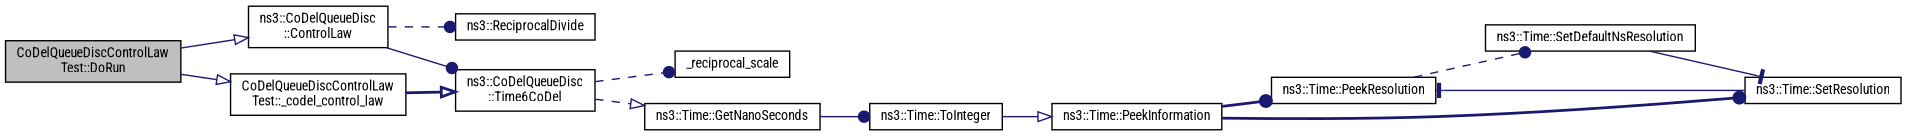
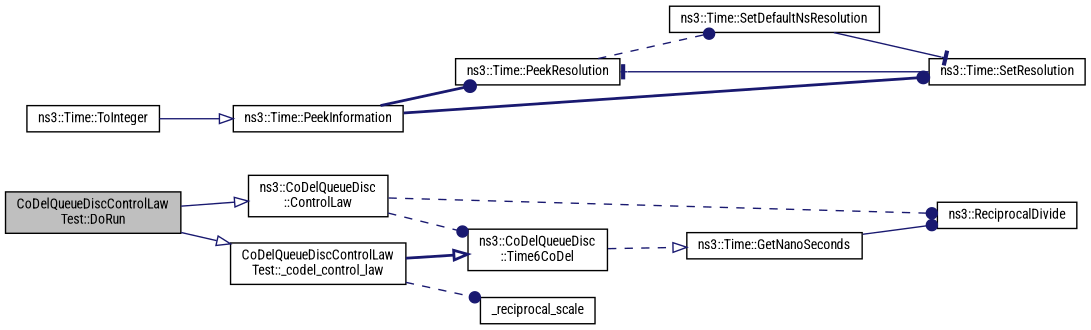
(416, 57) -> (423, 222)
(629, 77) -> (438, 289)
(839, 117) -> (894, 230)
